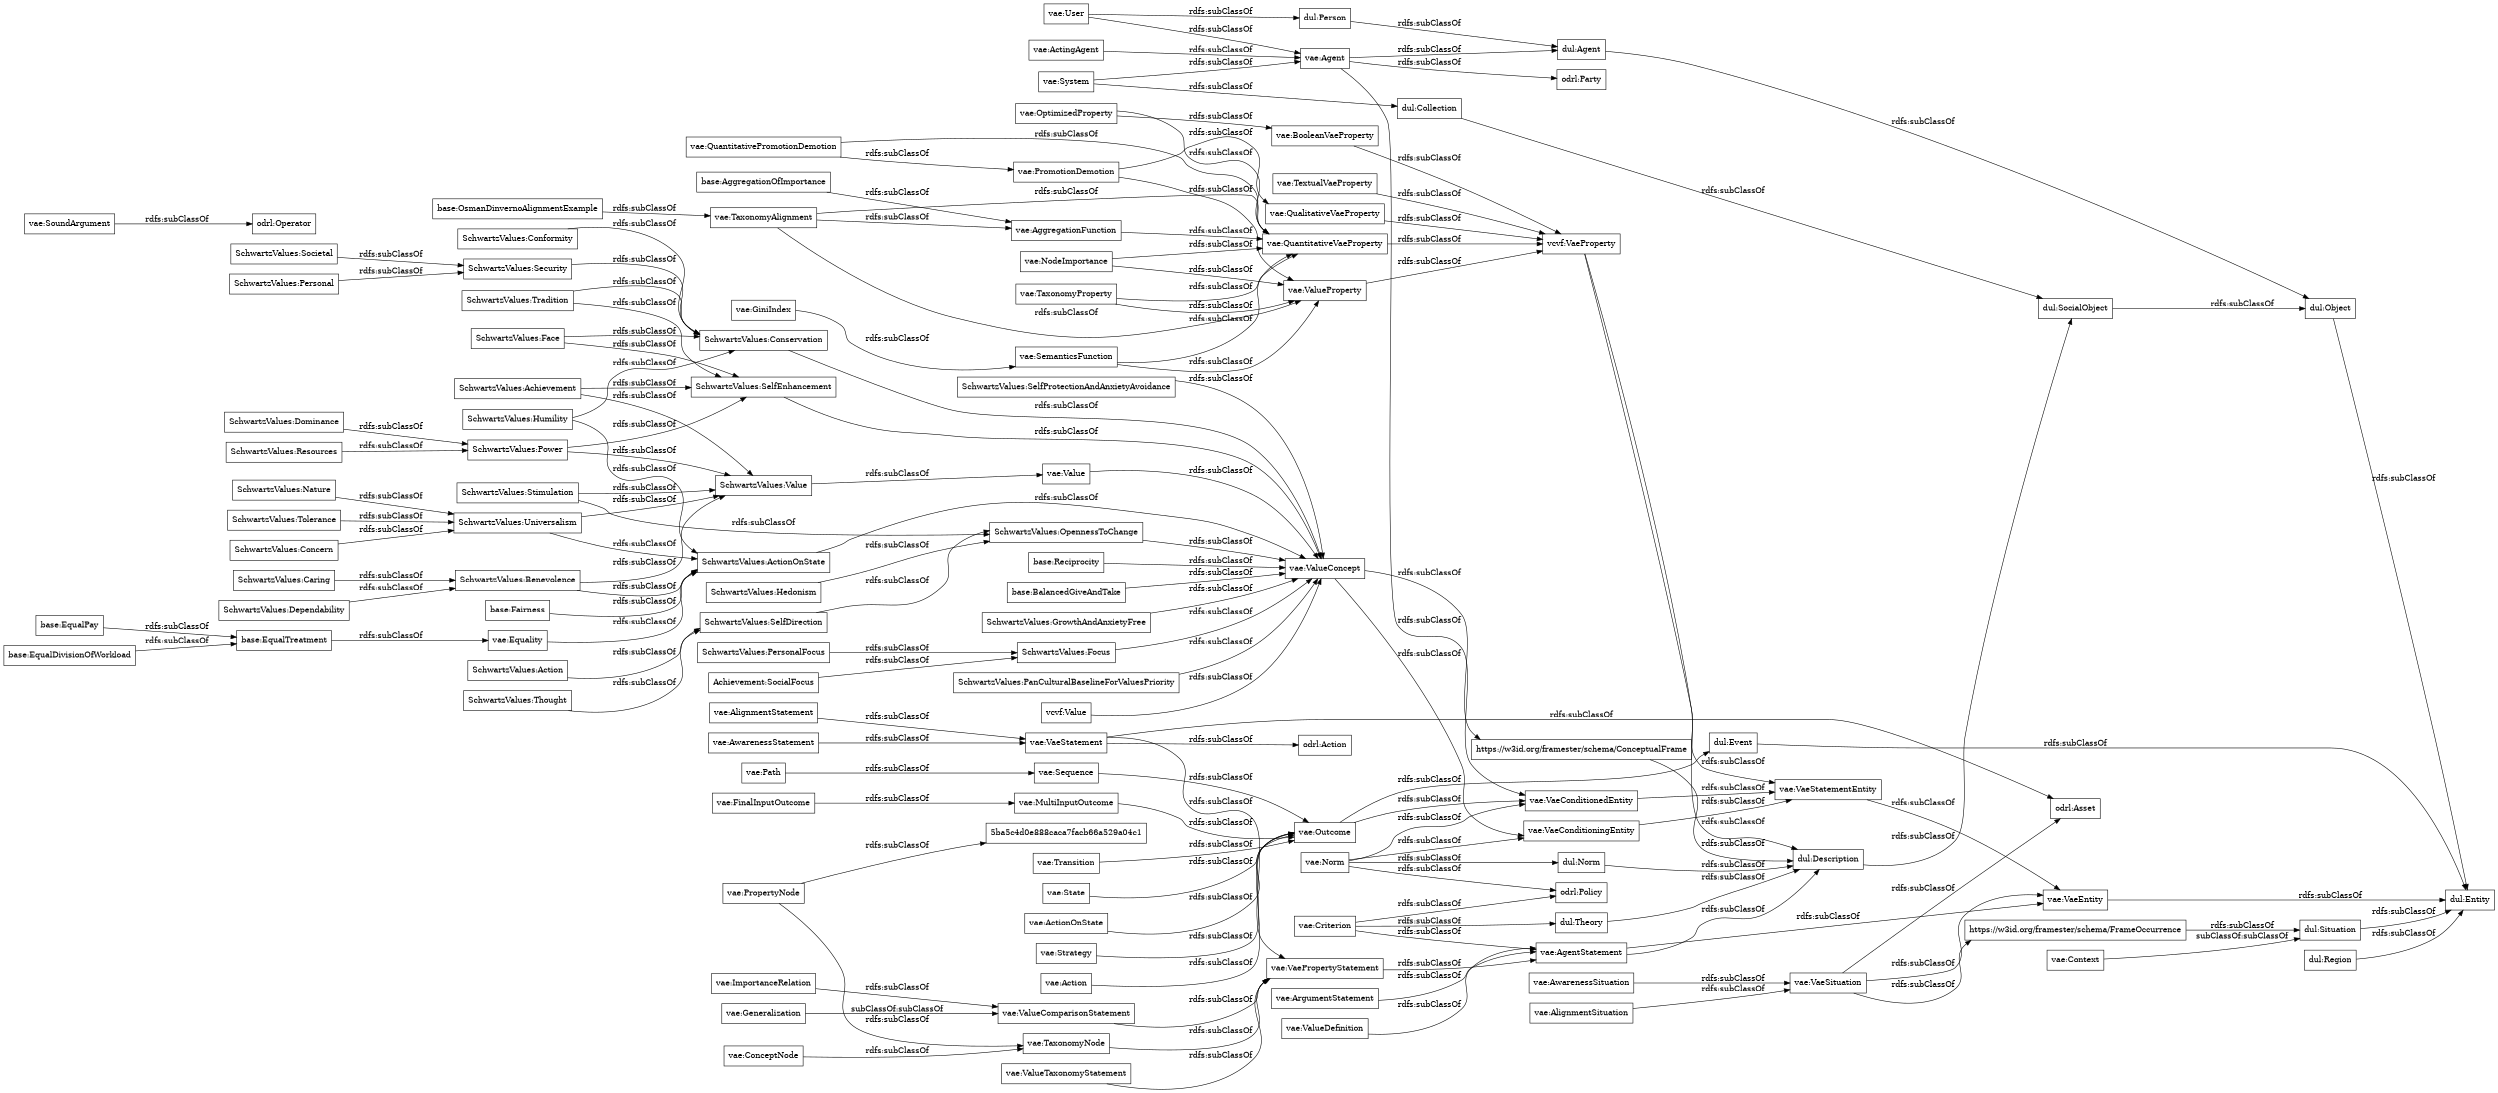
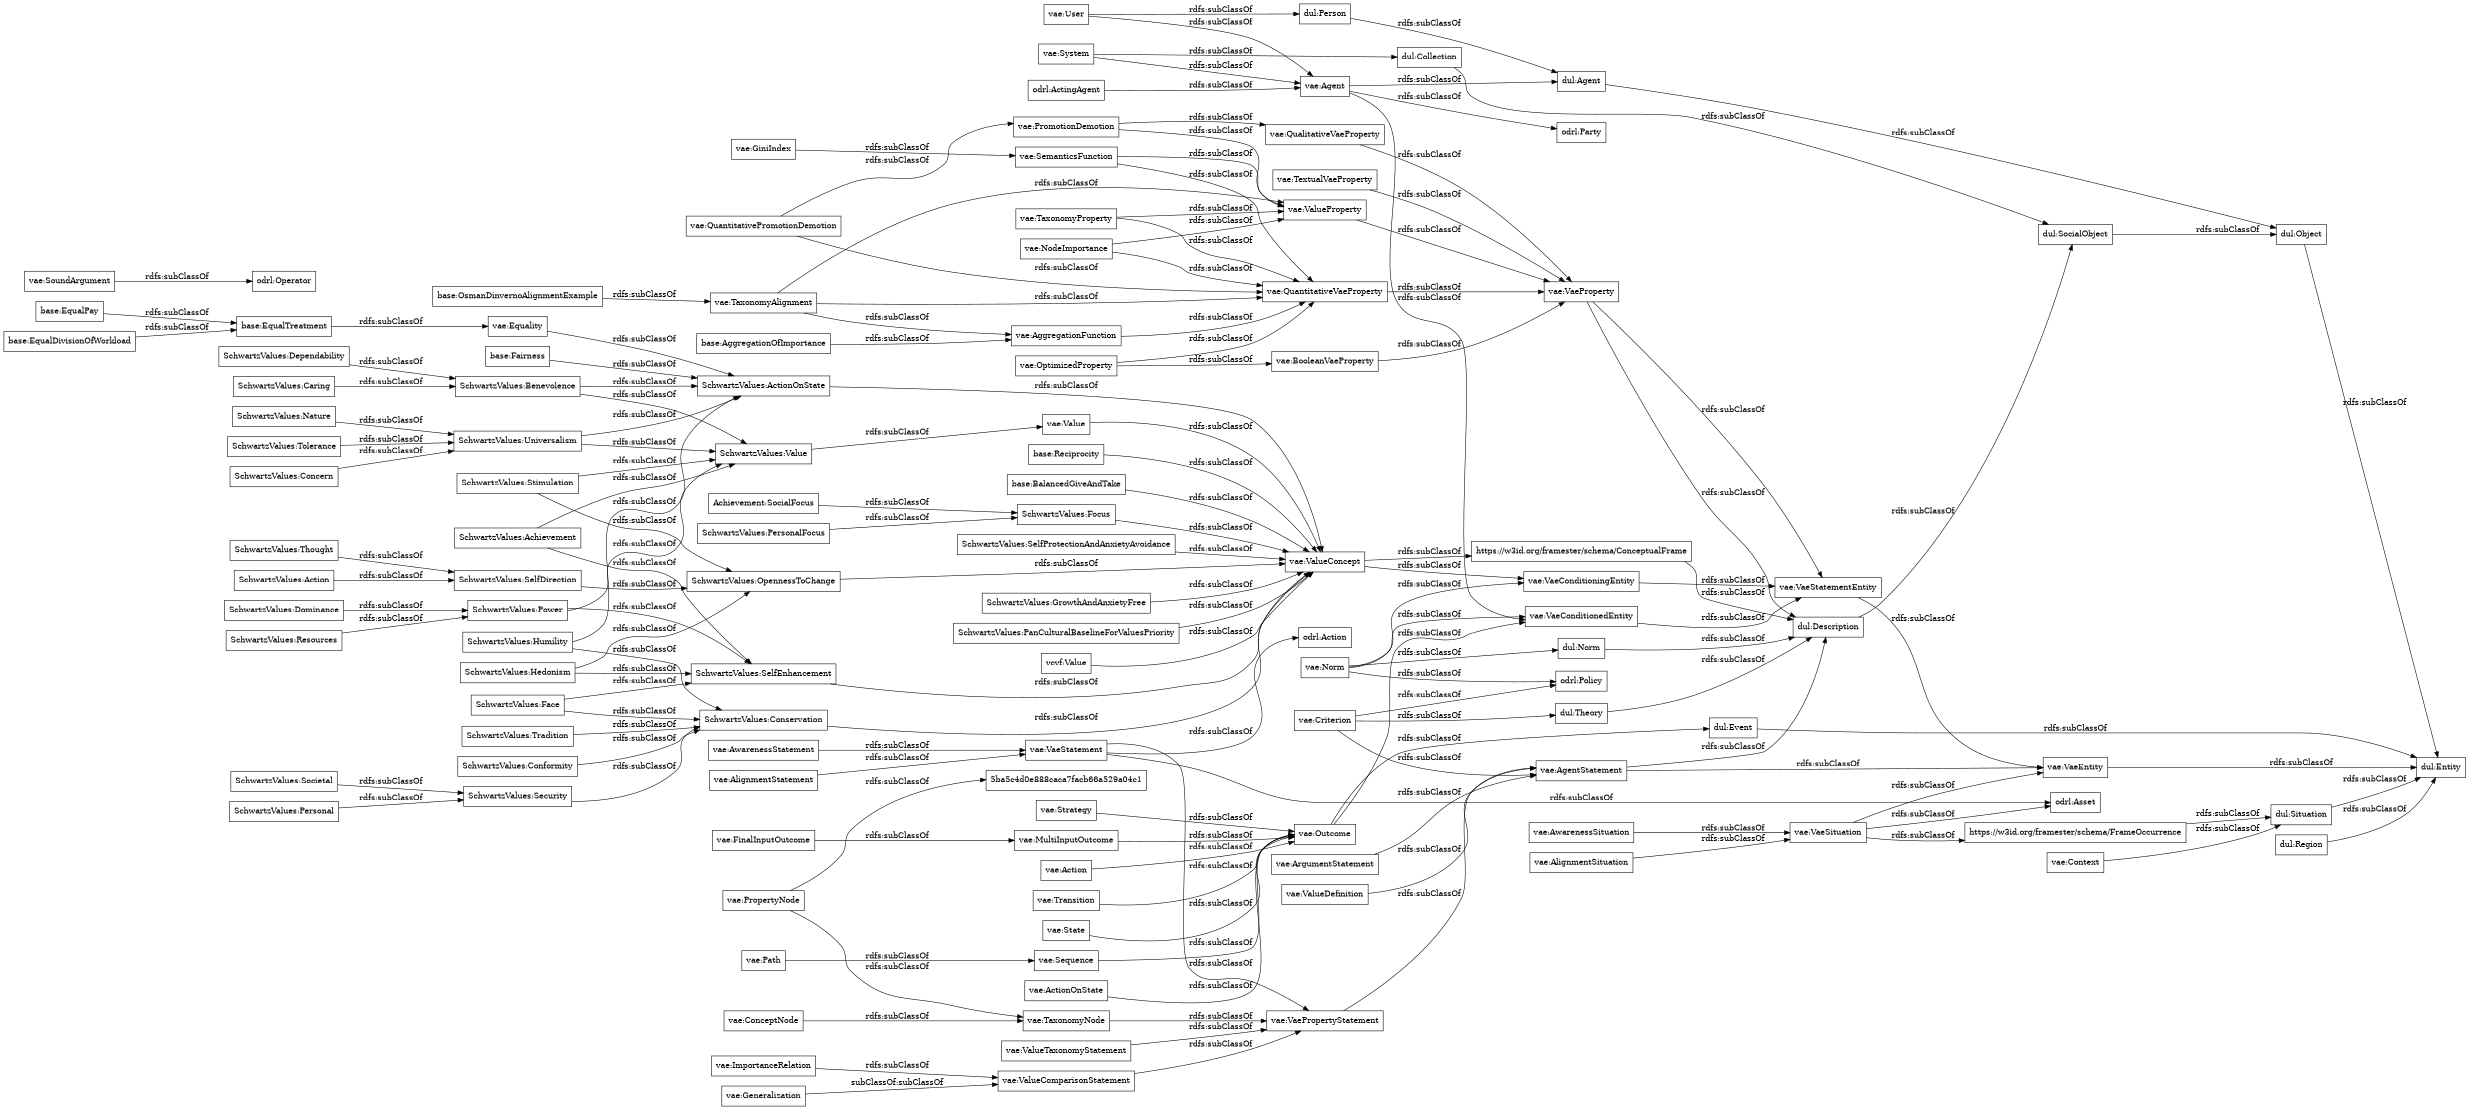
(1066, 50) -> (1066, 90)
(1581, 244) -> (1581, 292)
(659, 317) -> (630, 673)
(2242, 936) -> (2228, 829)
